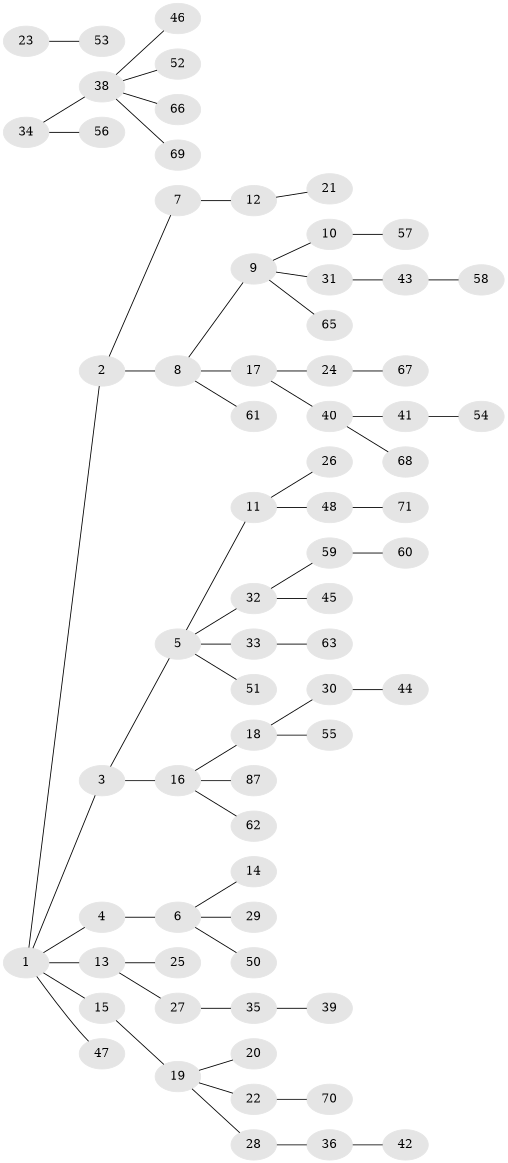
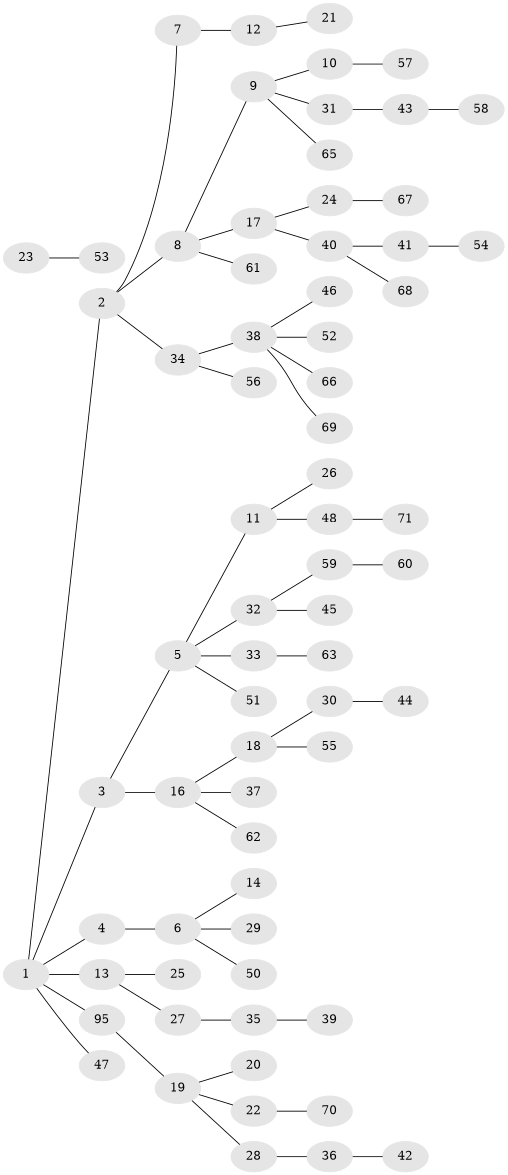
none -> (140, 332)
(254, 781) -> (254, 792)
(102, 1008) -> (102, 1020)
